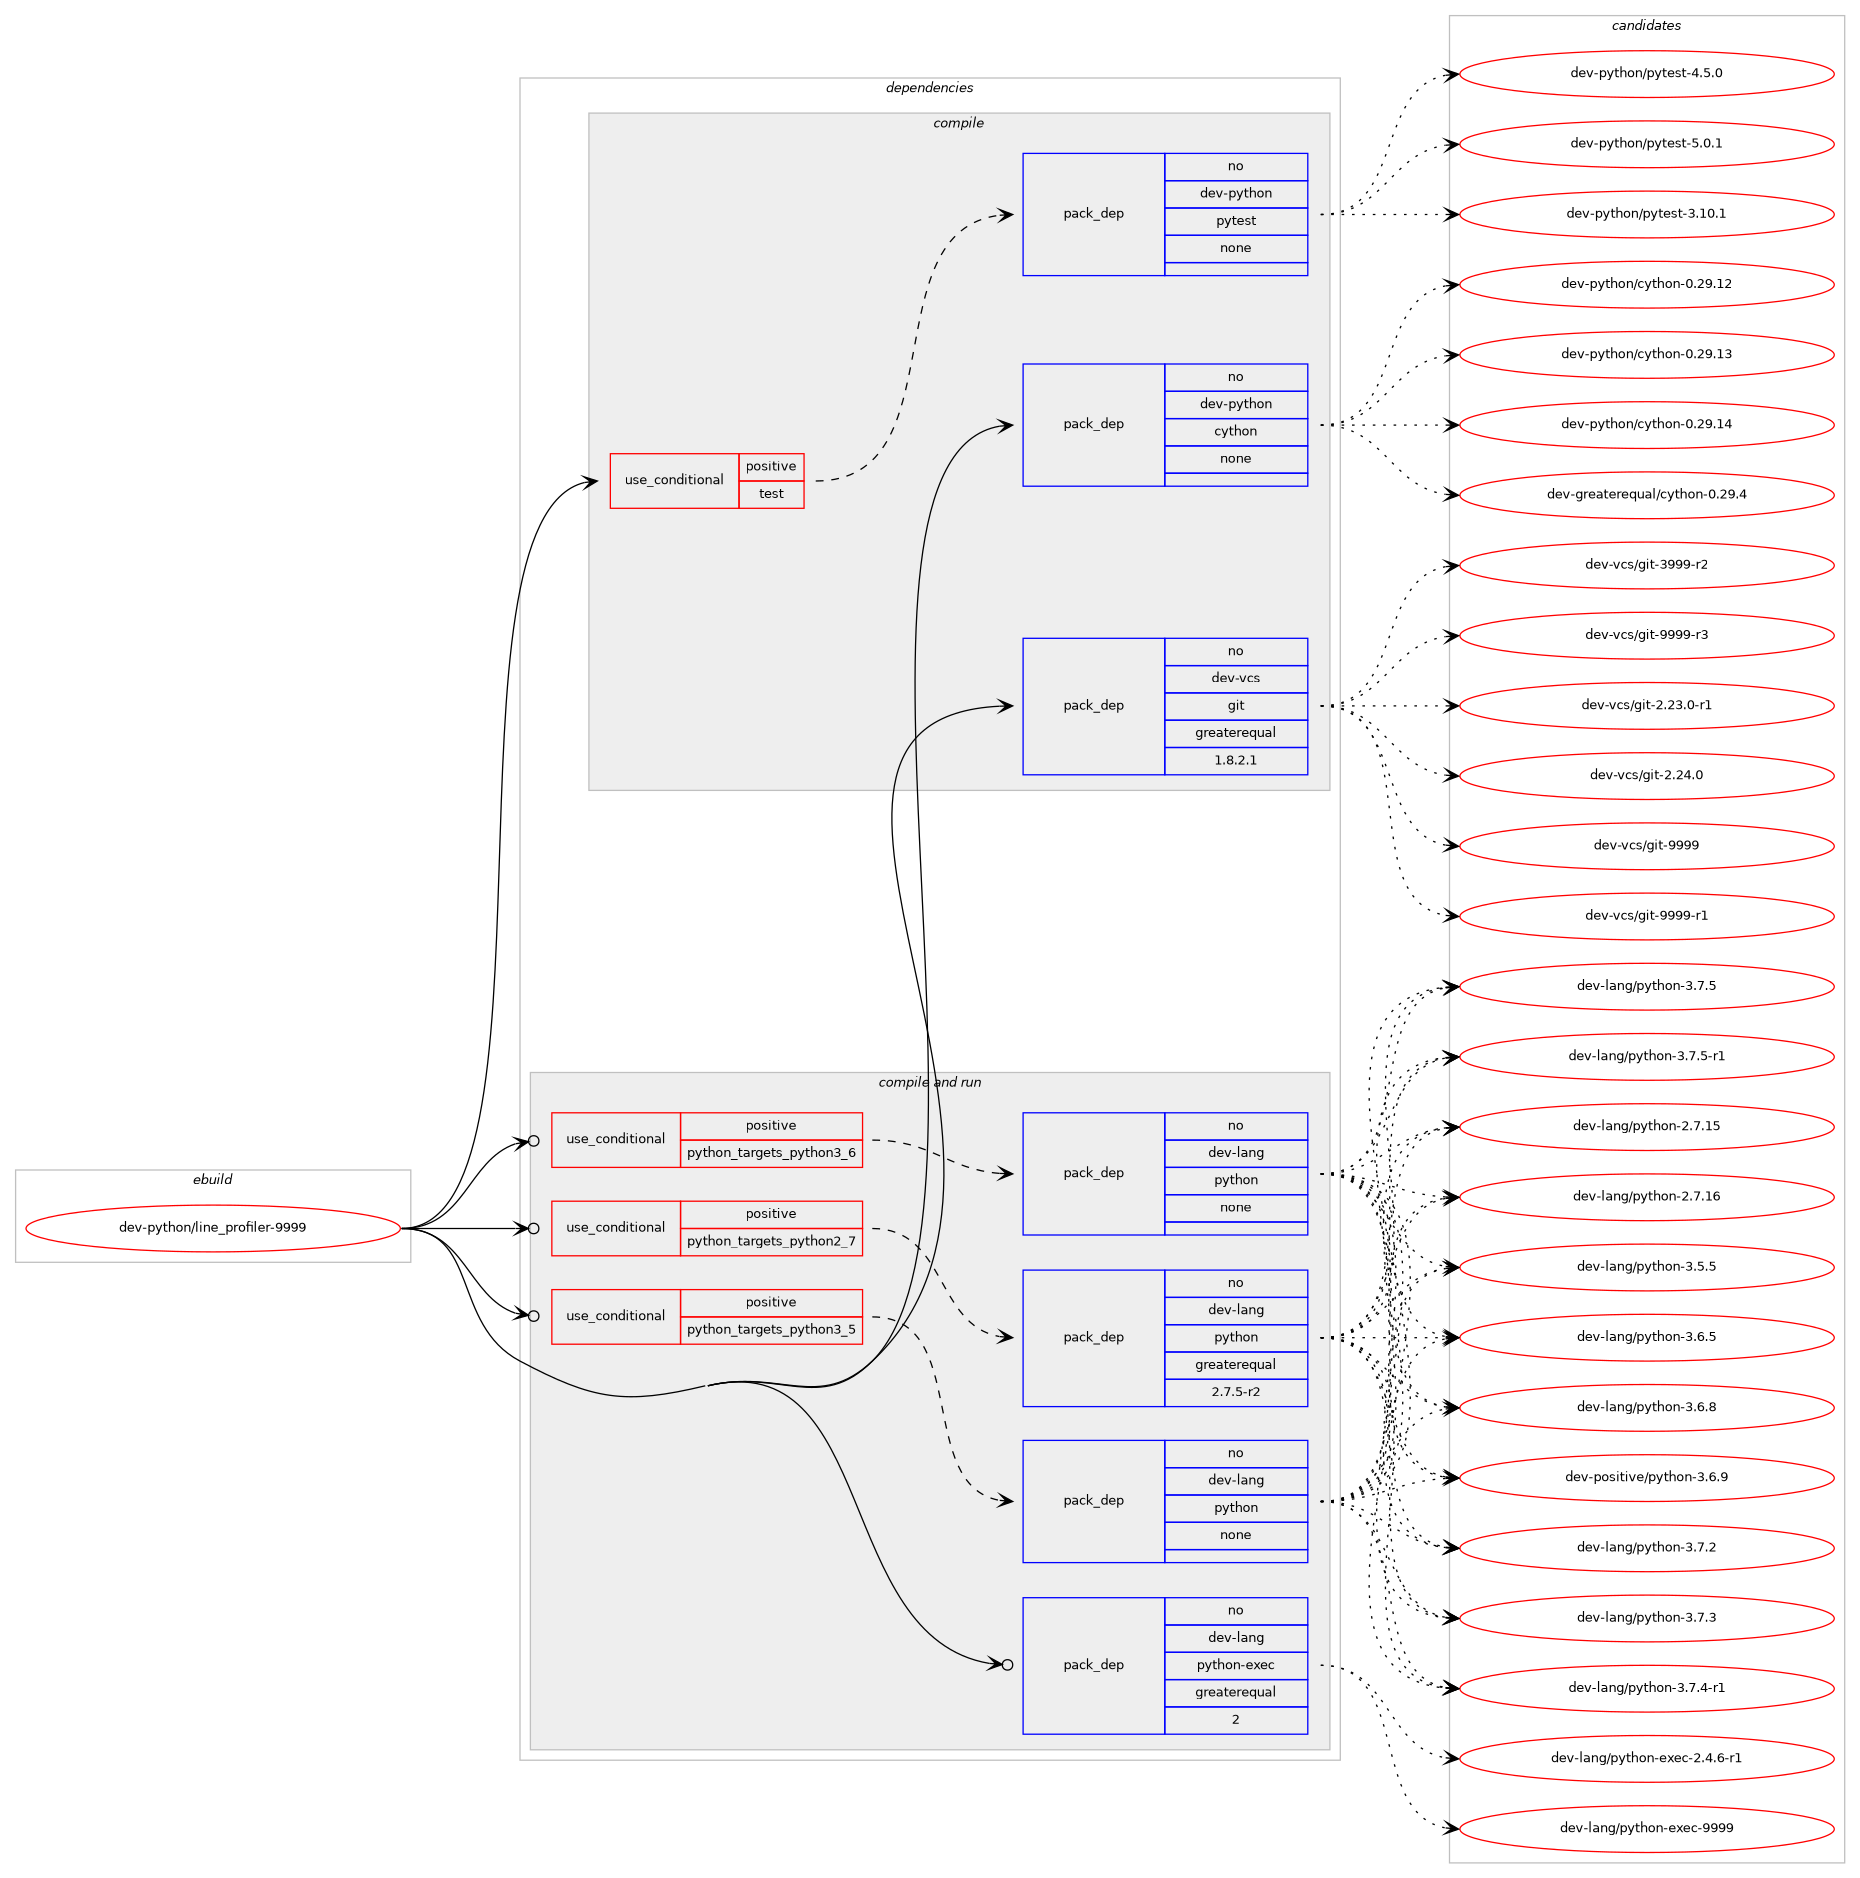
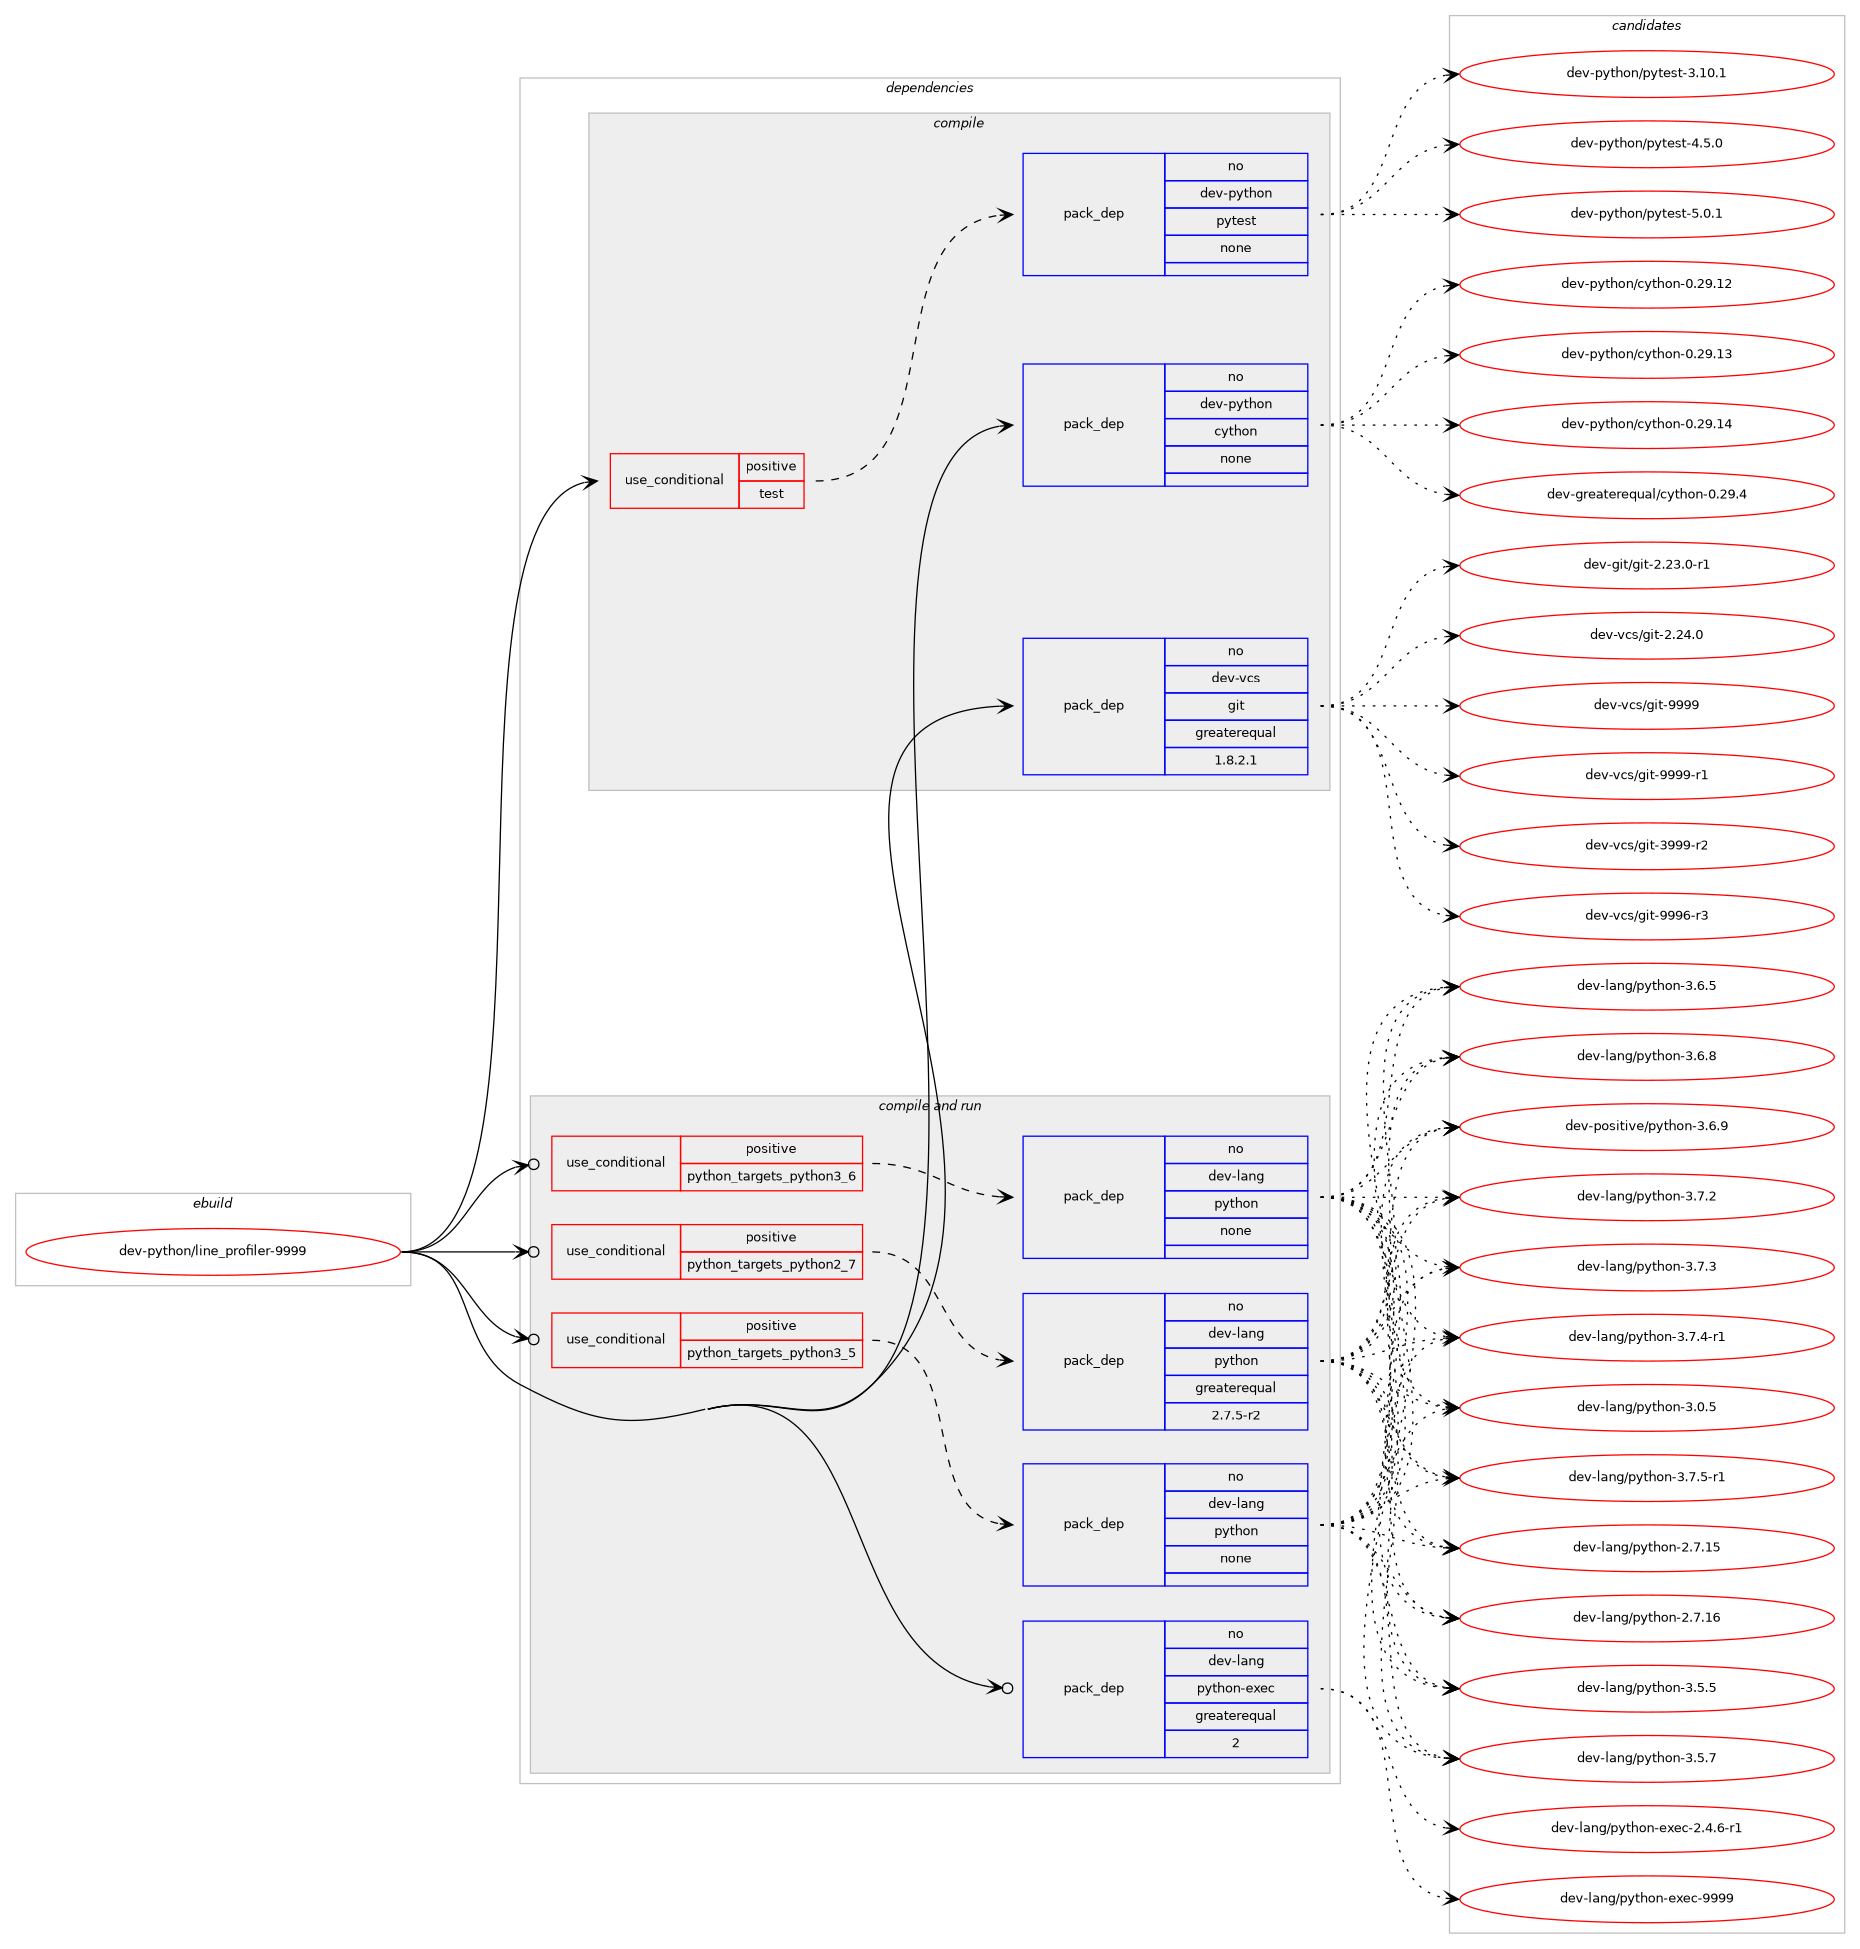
(1647, 636) -> (1647, 916)
(1647, 706) -> (1647, 565)
(1647, 987) -> (1647, 1408)
none -> (1647, 1759)
